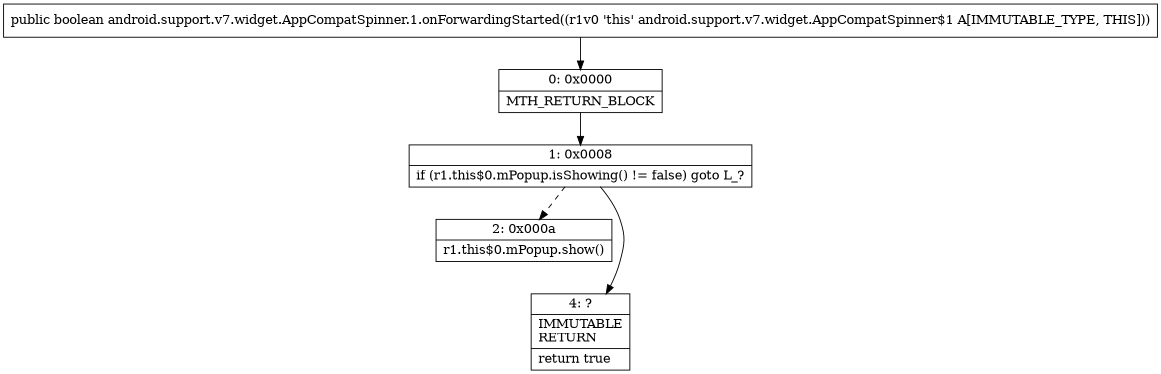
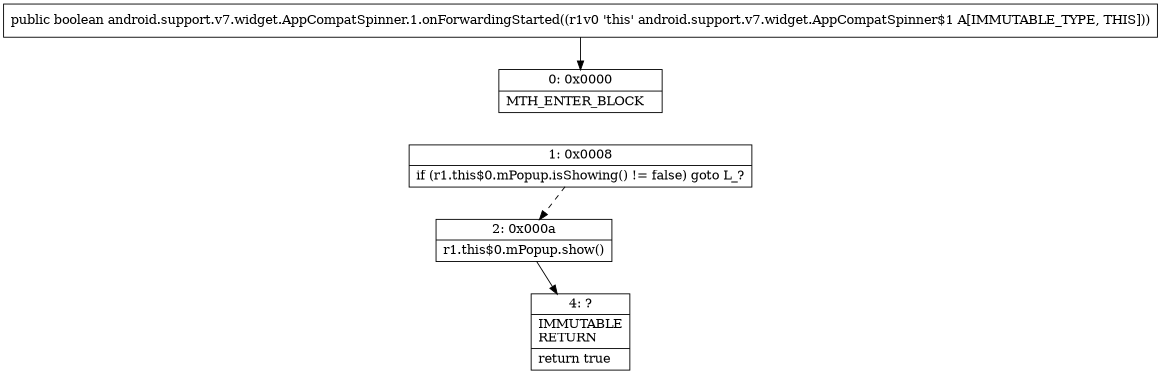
(581, 101) -> (575, 101)
(581, 124) -> none
(624, 234) -> (544, 274)
